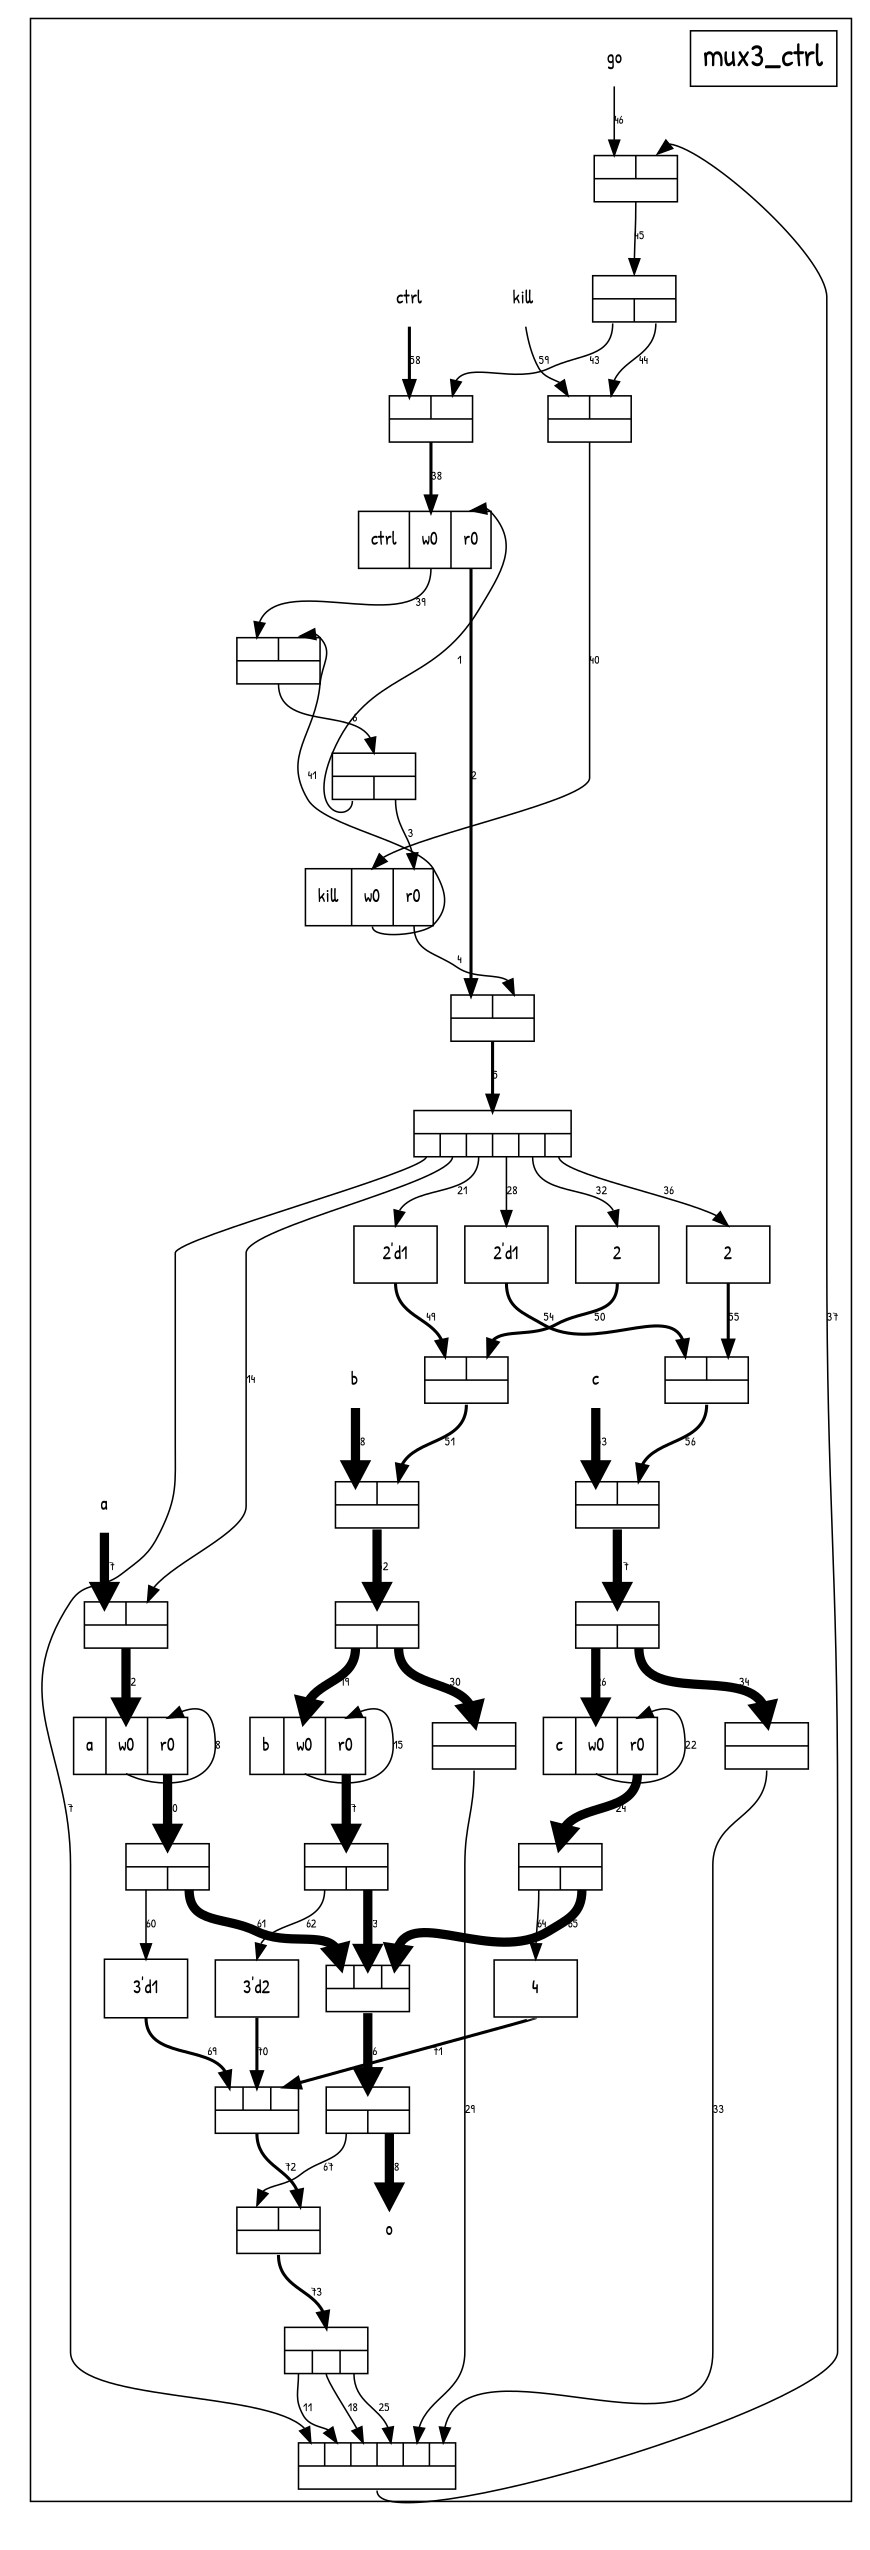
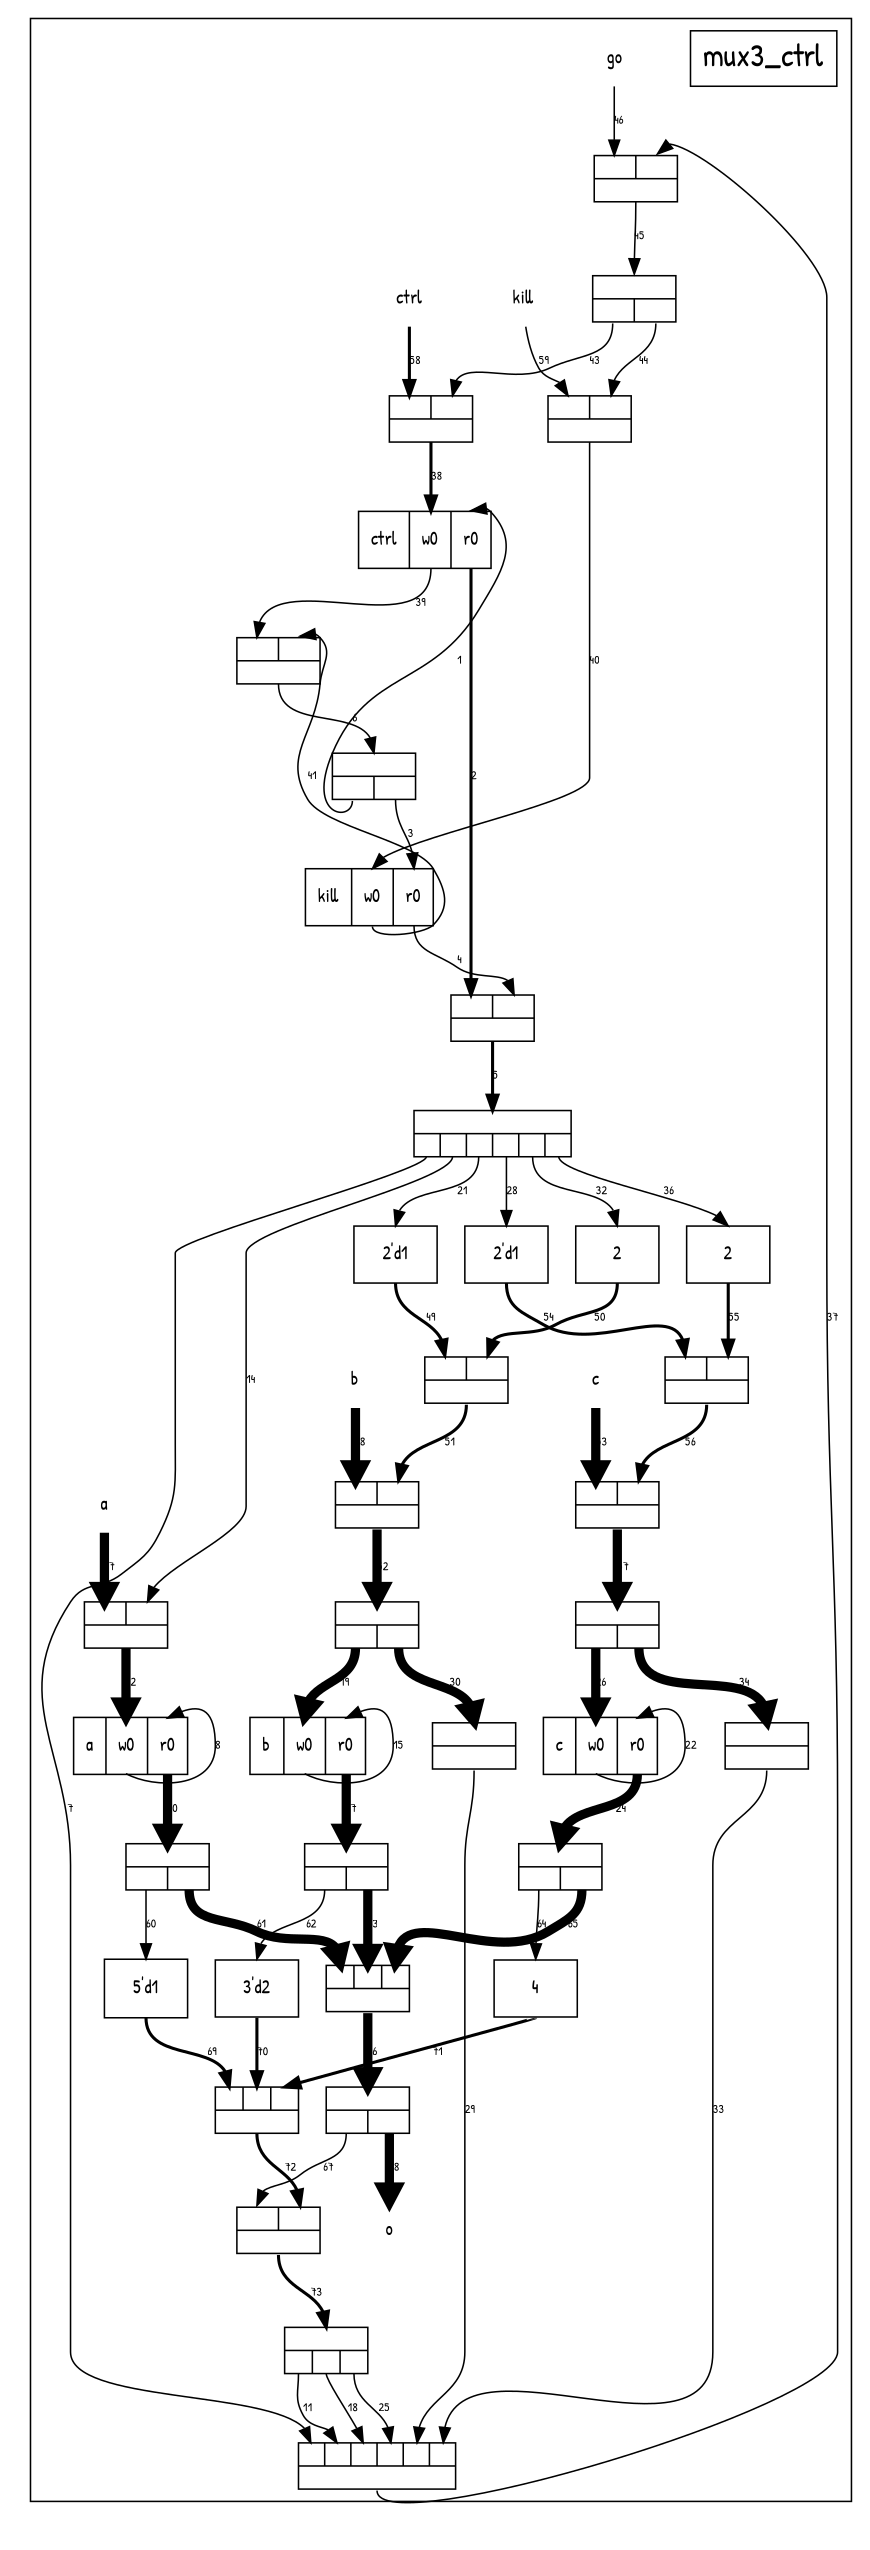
(146, 1989) -> (146, 1989)
